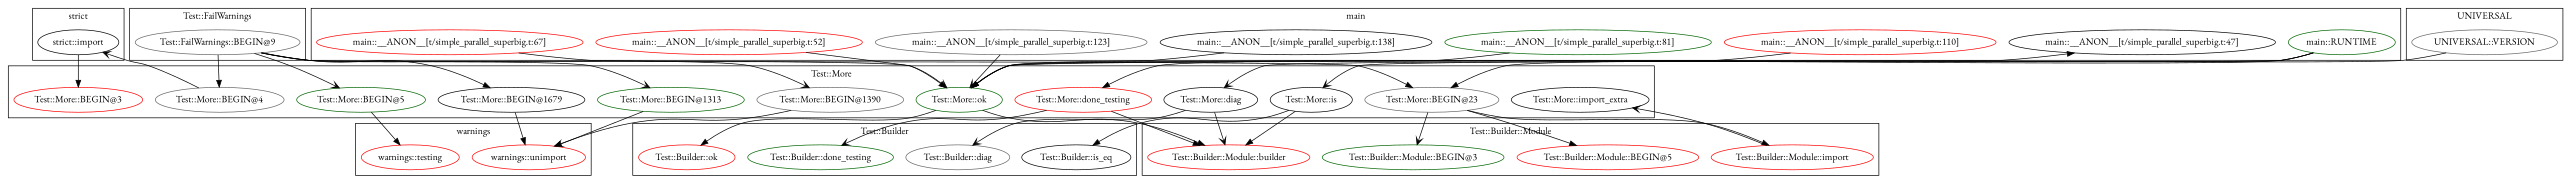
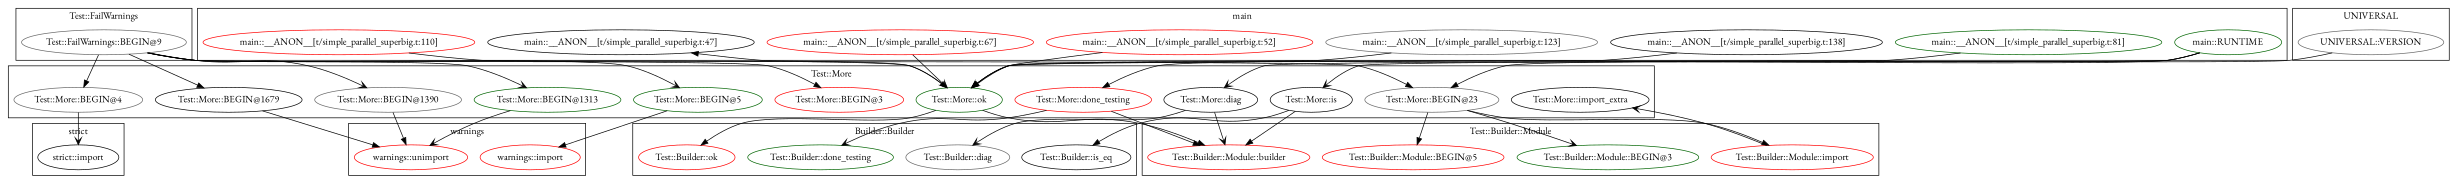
(78, 70) -> (483, 62)
(885, 131) -> (885, 131)
(410, 157) -> (530, 157)
